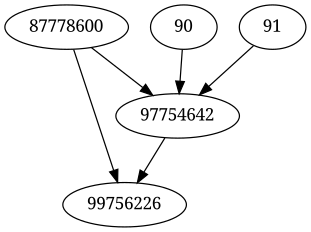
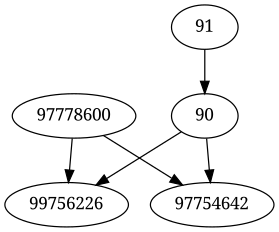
(67, 27) -> (74, 116)
(231, 66) -> (205, 65)
(154, 155) -> (148, 153)
